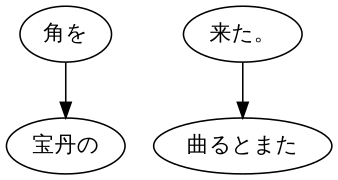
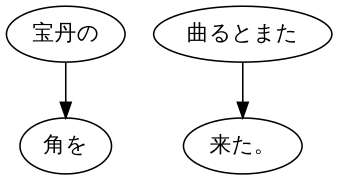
(66, 82) -> (66, 82)
(243, 82) -> (243, 82)
